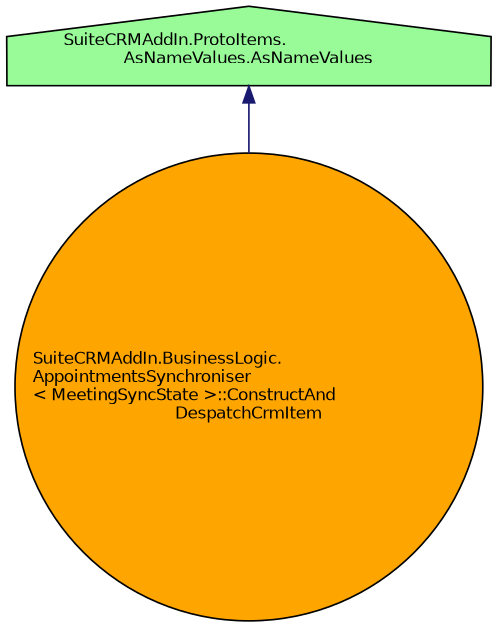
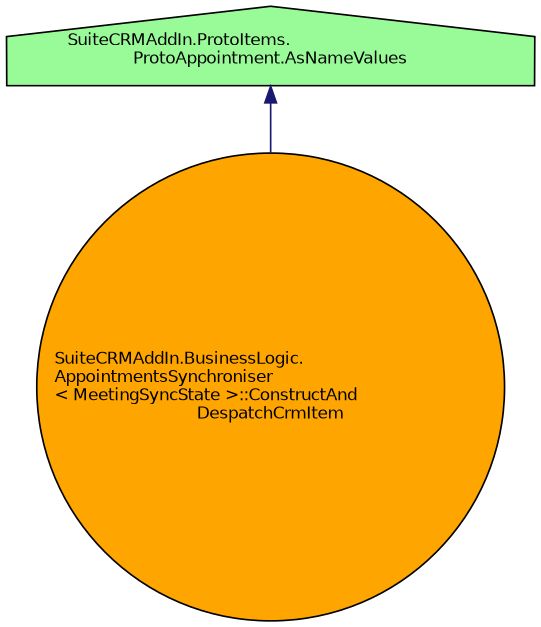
(249, 50) -> (271, 50)
